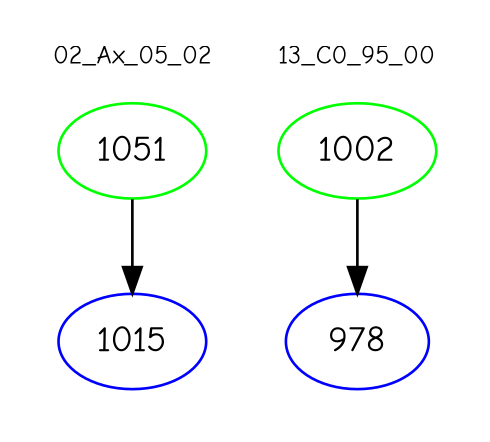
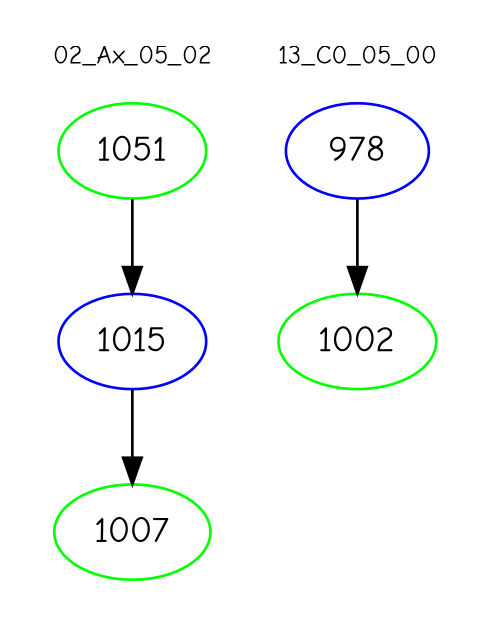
(357, 57) -> (359, 57)
(357, 233) -> (357, 233)
none -> (132, 532)
